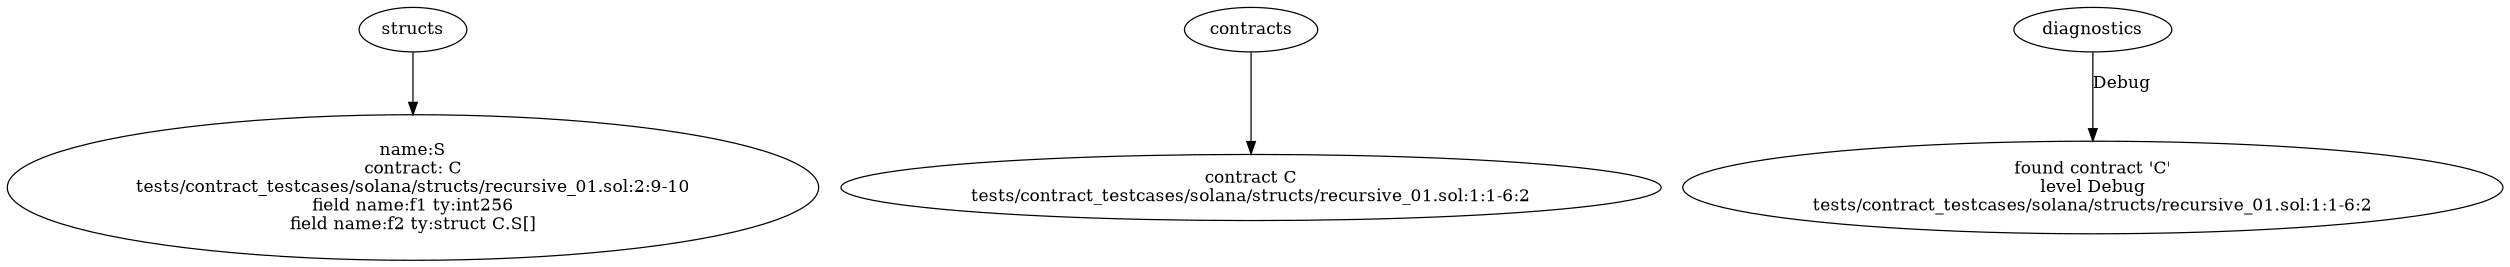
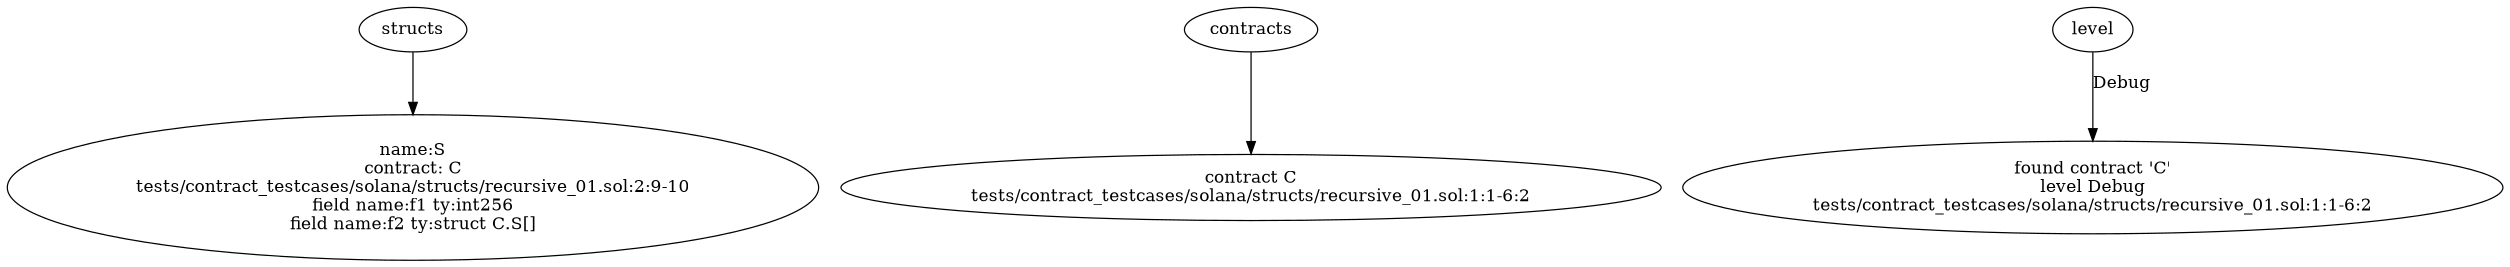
(2093, 30) -> (2093, 30)
